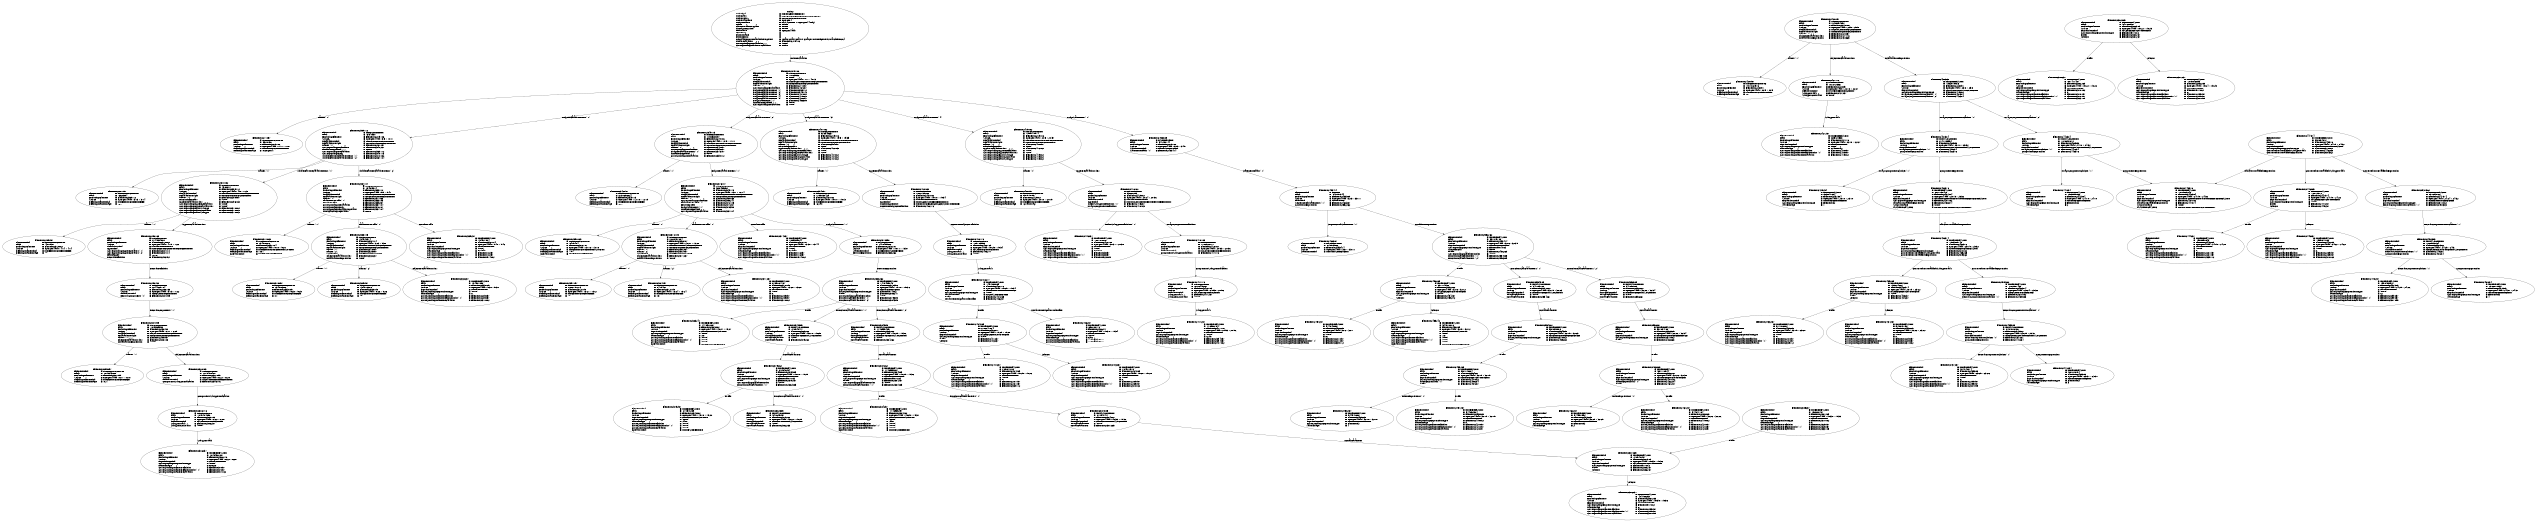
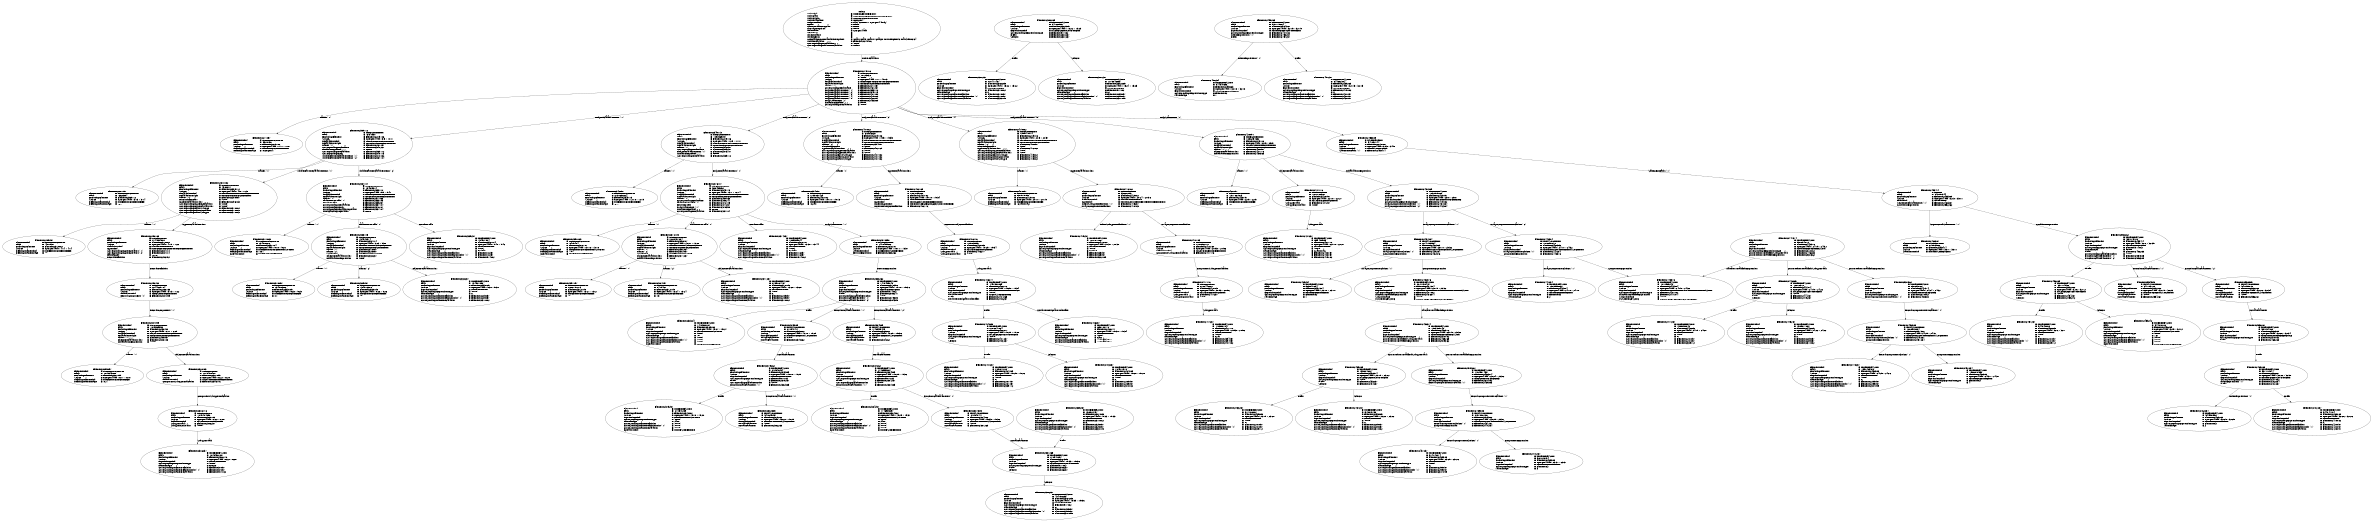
none -> (1050, 120)
(1544, 333) -> none
